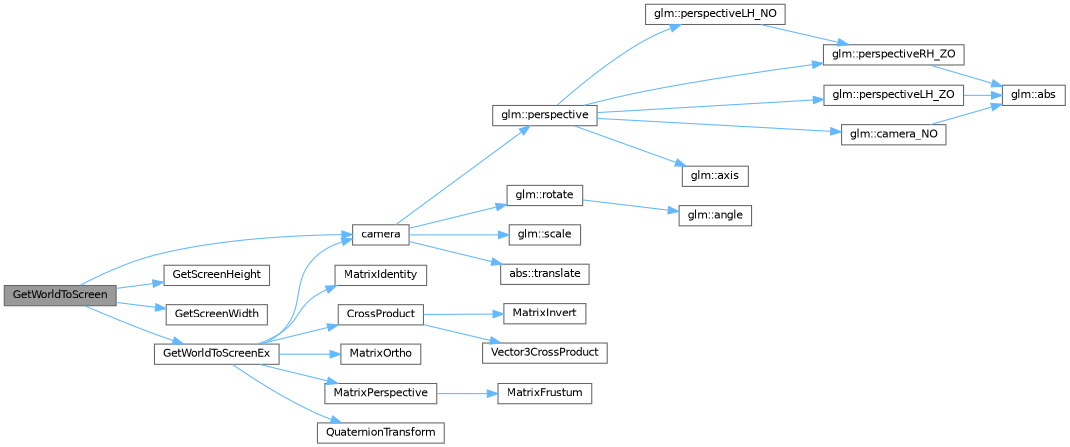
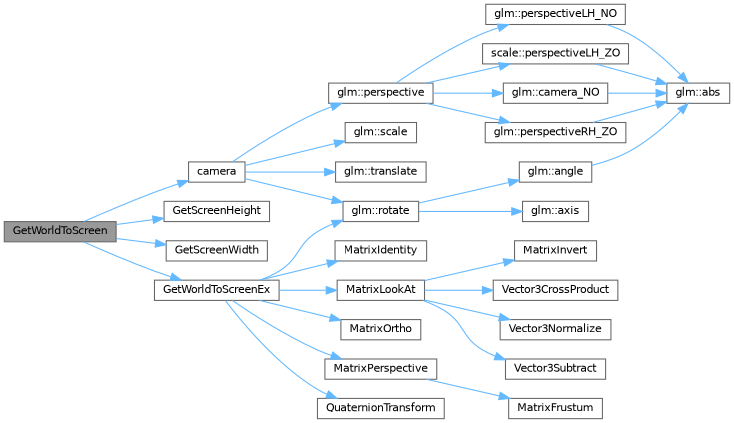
(799, 33) -> (647, 45)
(894, 95) -> (556, 54)
(625, 144) -> (465, 211)
none -> (640, 145)
(545, 274) -> (381, 172)
(299, 290) -> (297, 253)
(381, 315) -> (381, 290)
none -> (556, 330)
none -> (556, 369)
